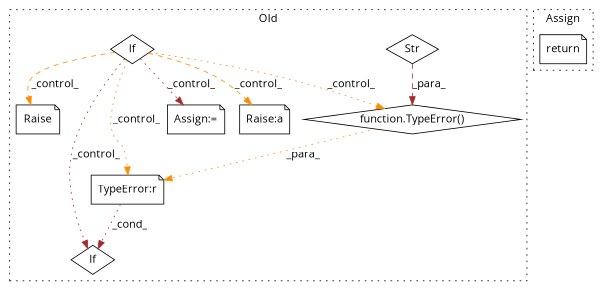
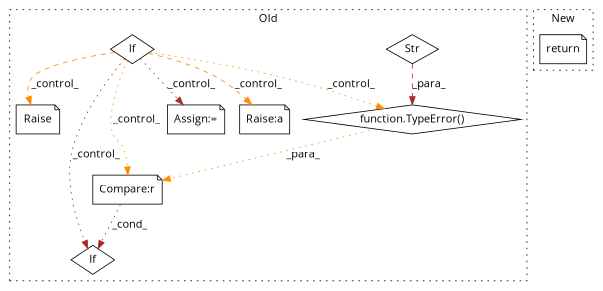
(563, 19) -> (563, 19)
(127, 190) -> (127, 190)
